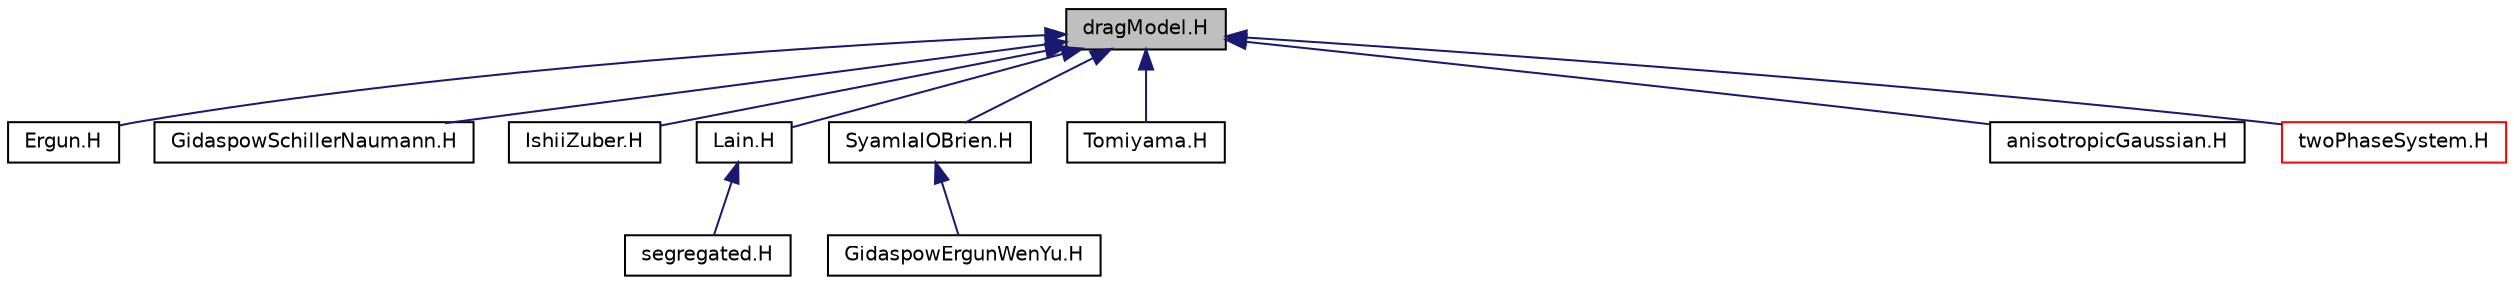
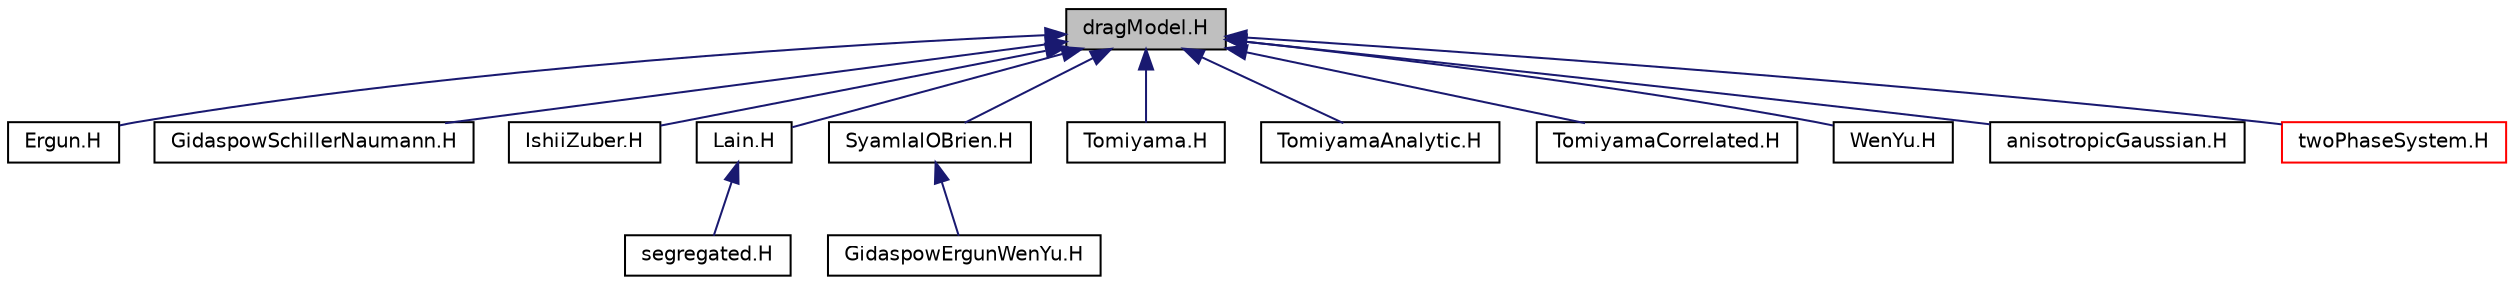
none -> (1380, 142)
none -> (1667, 142)
none -> (1893, 142)
